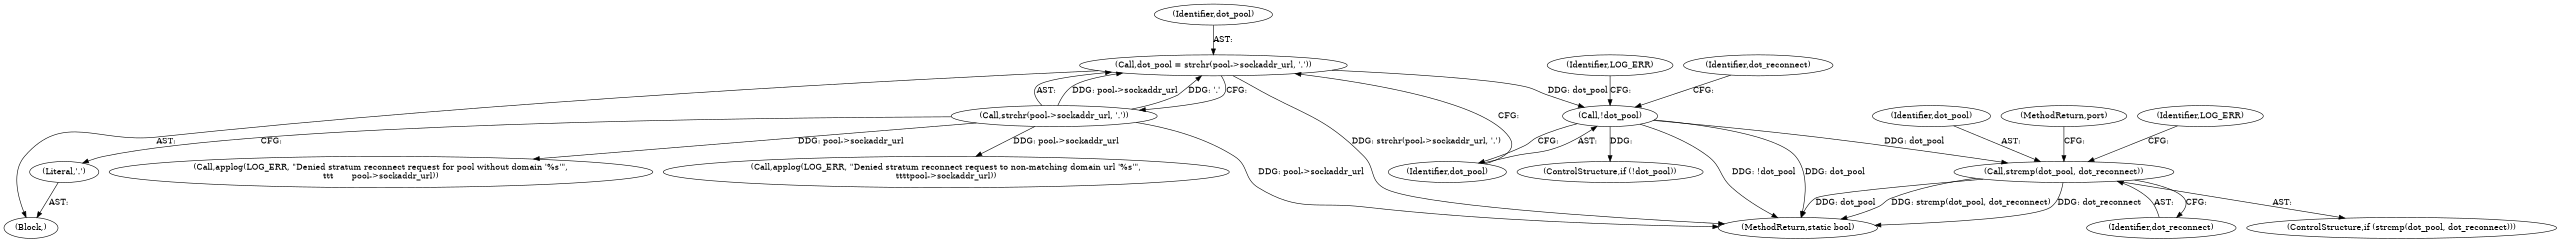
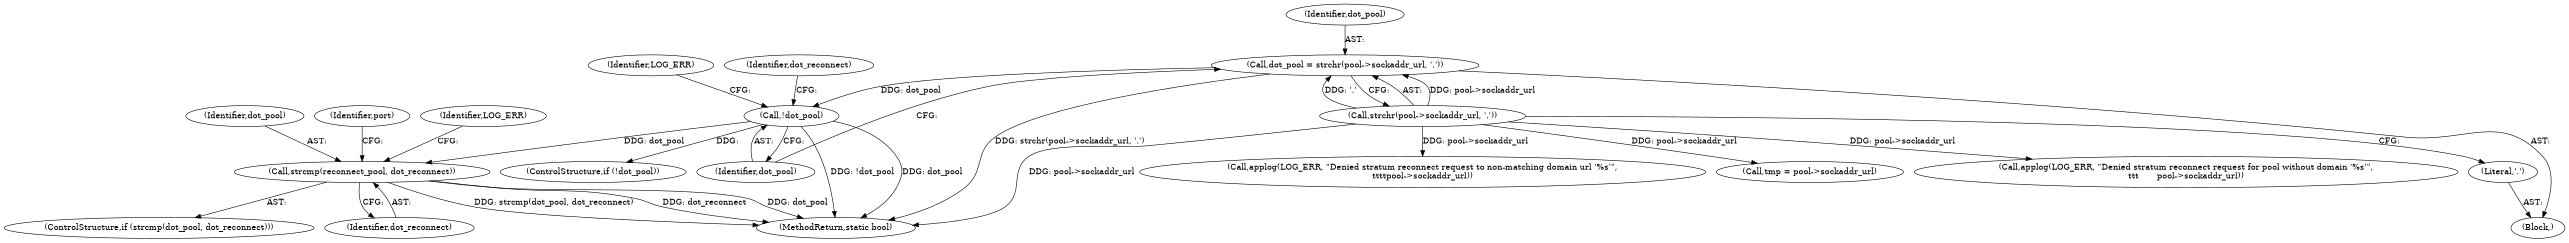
(2064, 116) -> (362, 116)
none -> (1810, 172)
(2064, 172) -> (362, 172)
